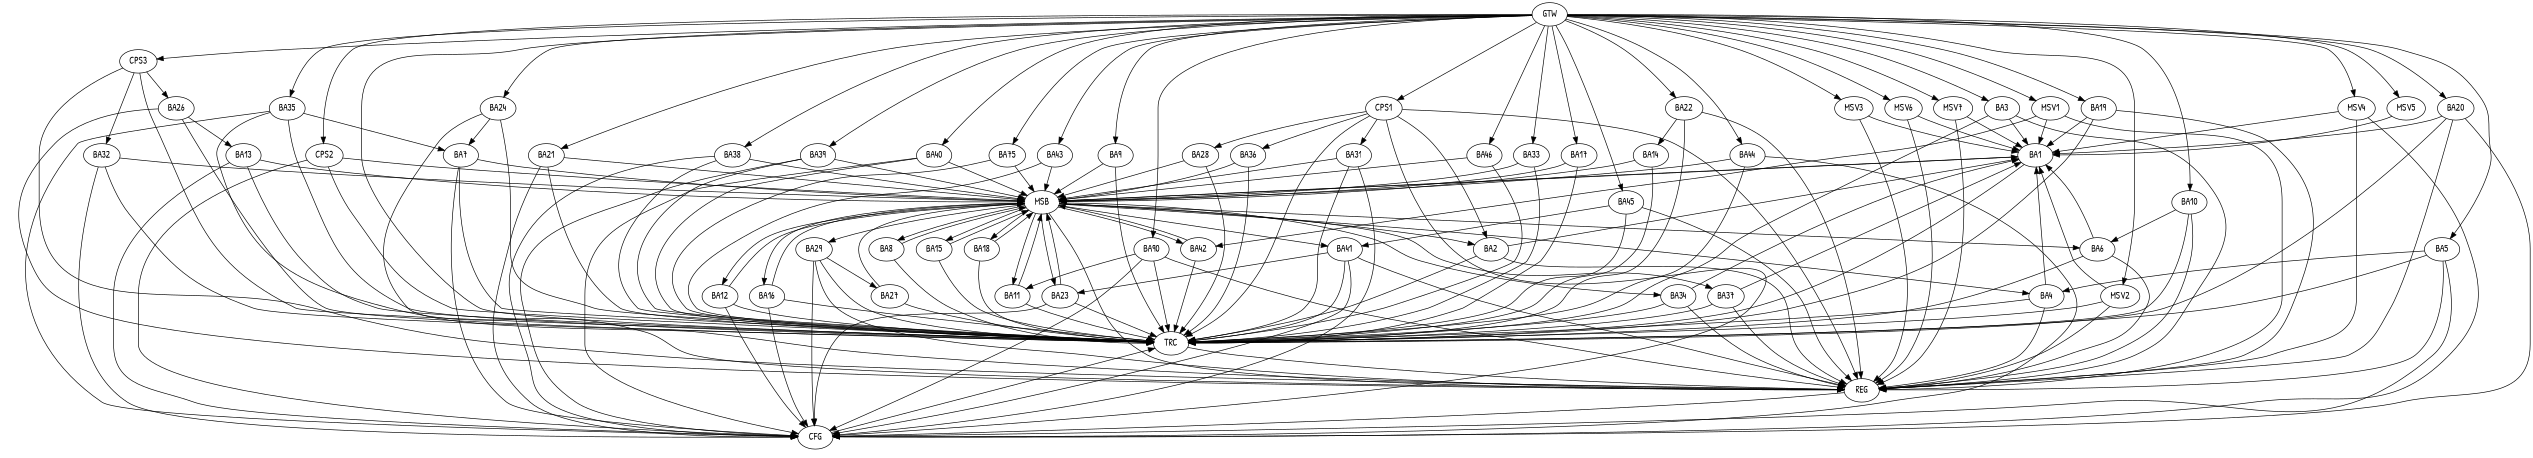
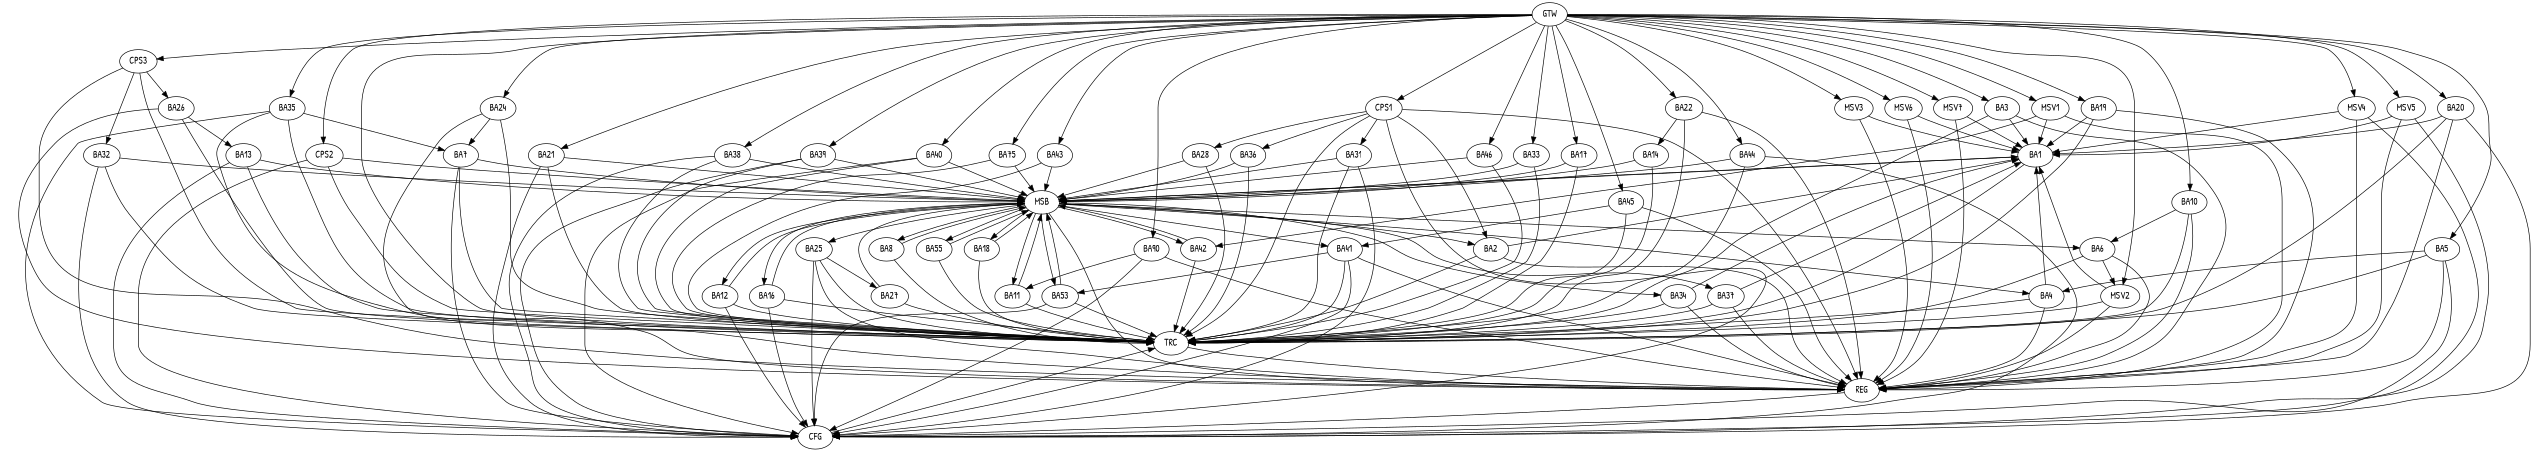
(1116, 155) -> none
(2076, 201) -> (2107, 270)
(814, 249) -> (814, 249)
(934, 249) -> (934, 249)
(1161, 293) -> none
(1060, 296) -> (1060, 296)
none -> (2308, 356)
none -> (2122, 418)
